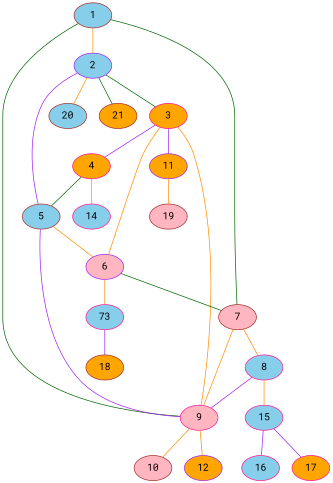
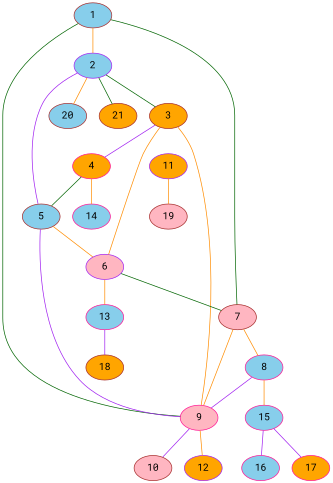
(168, 116) -> (168, 116)
(168, 141) -> none
(105, 317) -> (105, 317)
(176, 443) -> (176, 443)
